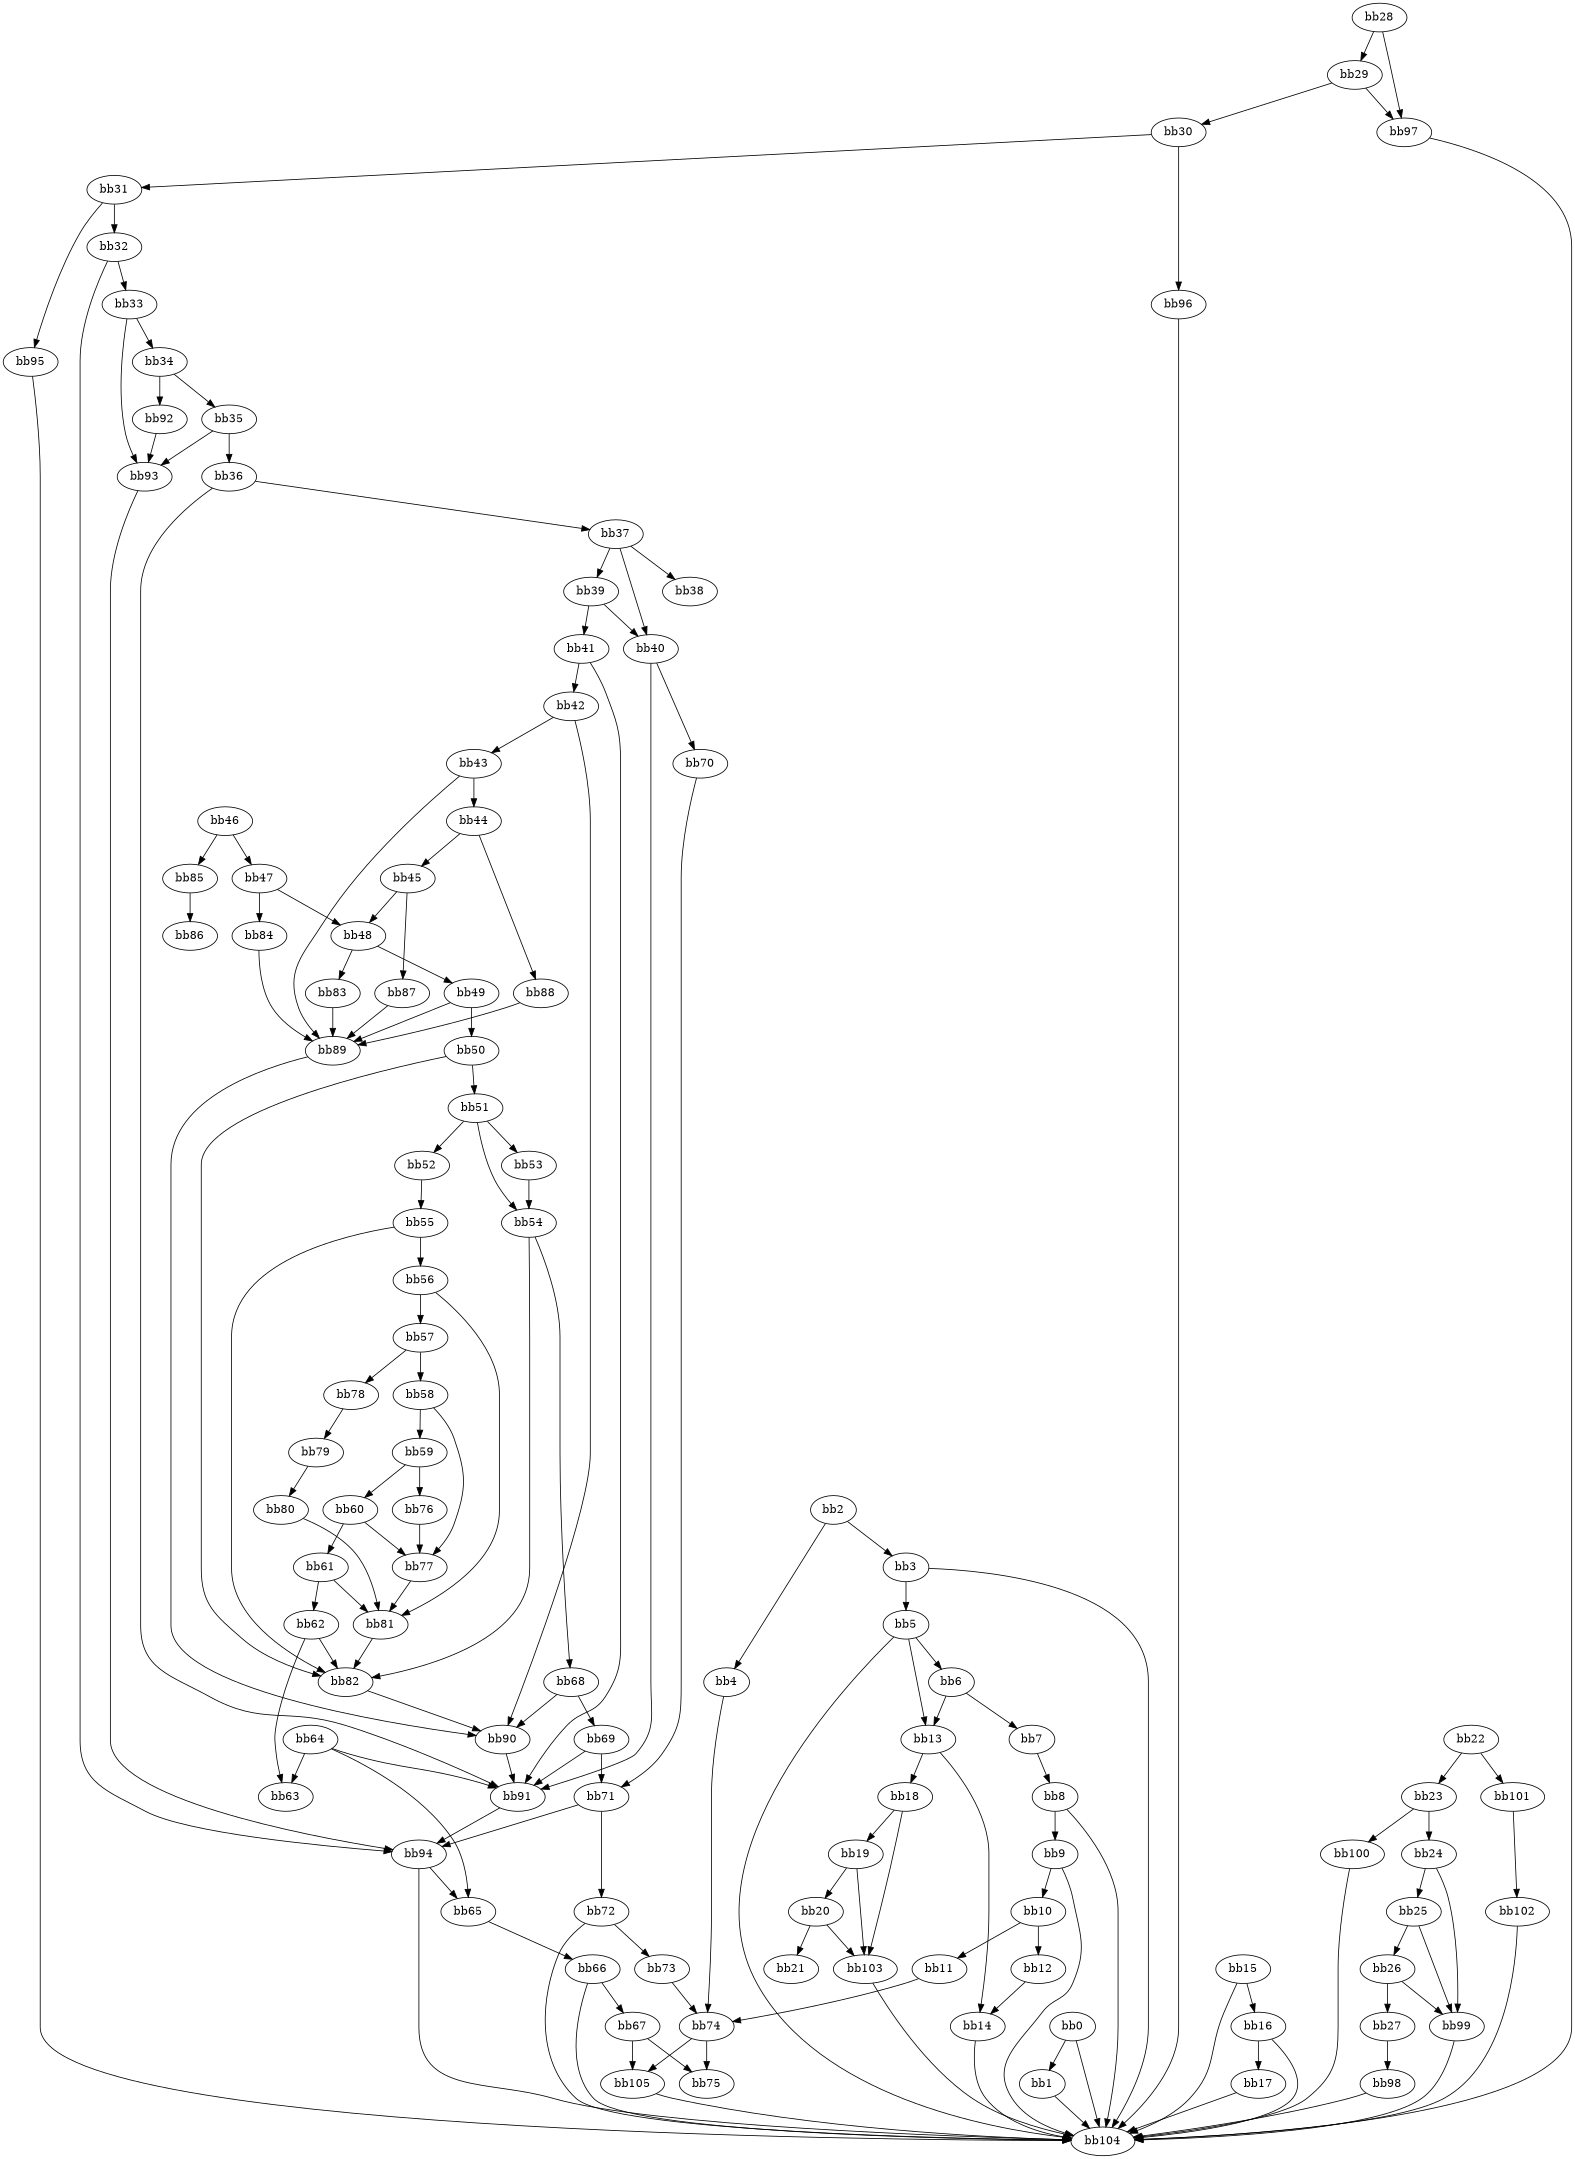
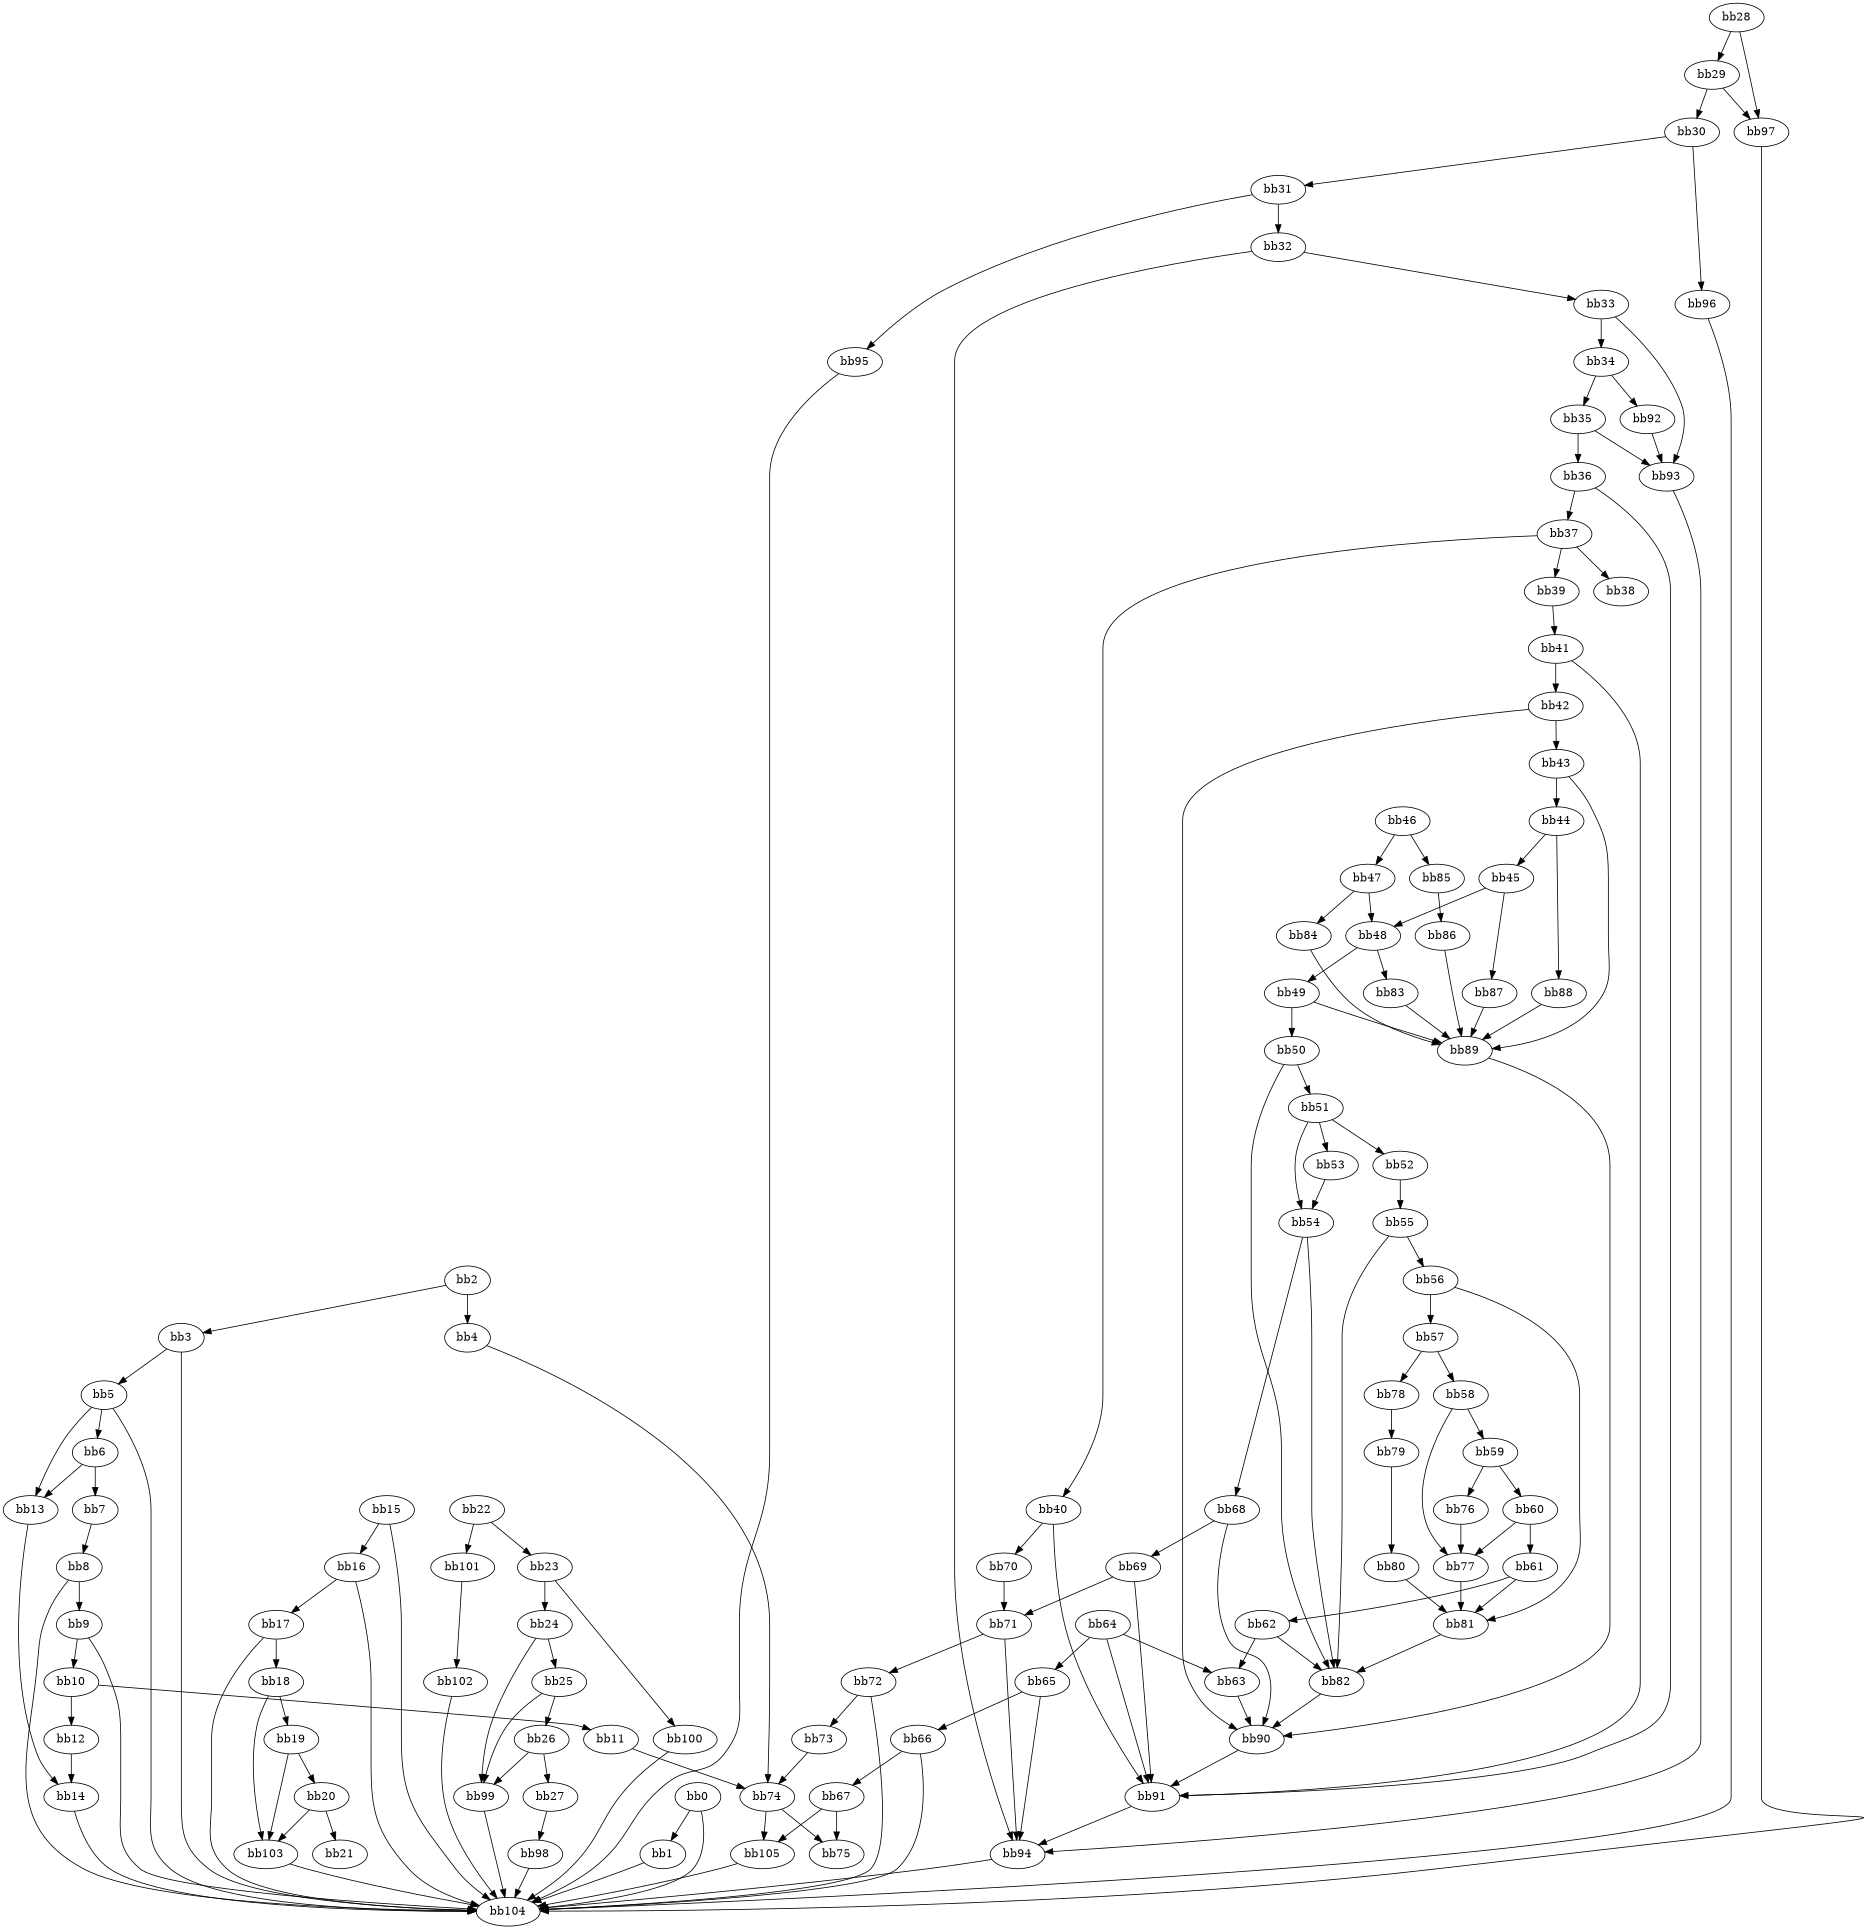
(618, 617) -> none
none -> (1452, 989)
none -> (1243, 1707)
(918, 1765) -> (276, 1650)
(441, 1880) -> (1031, 1764)
